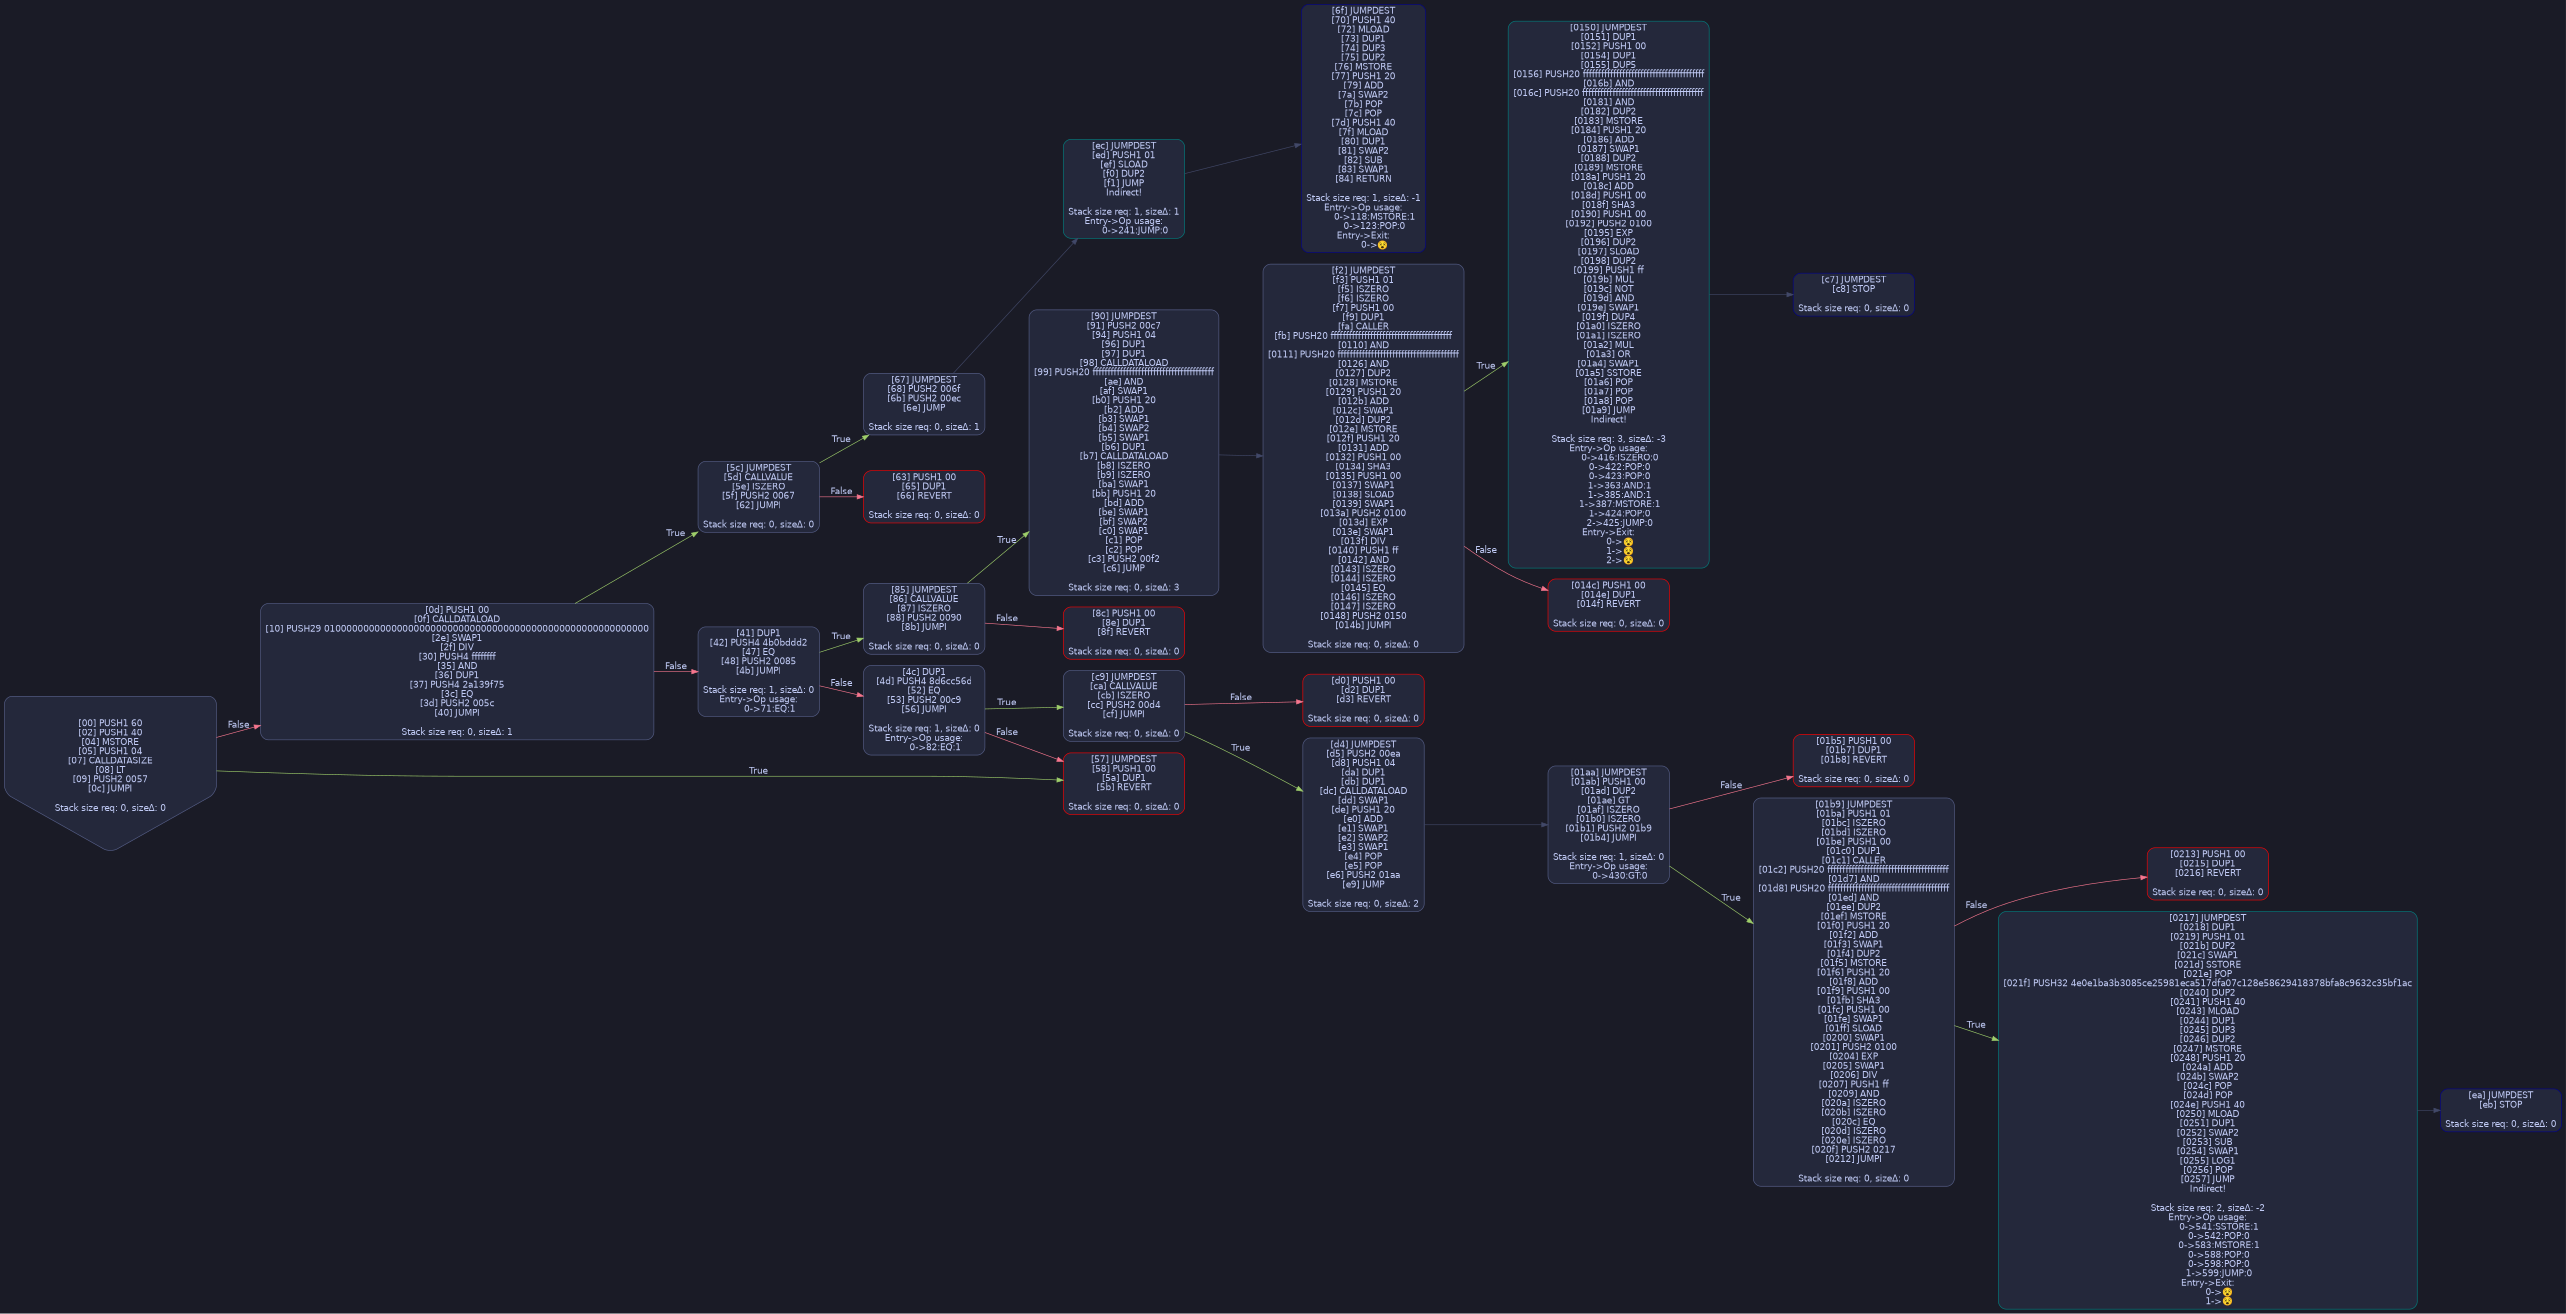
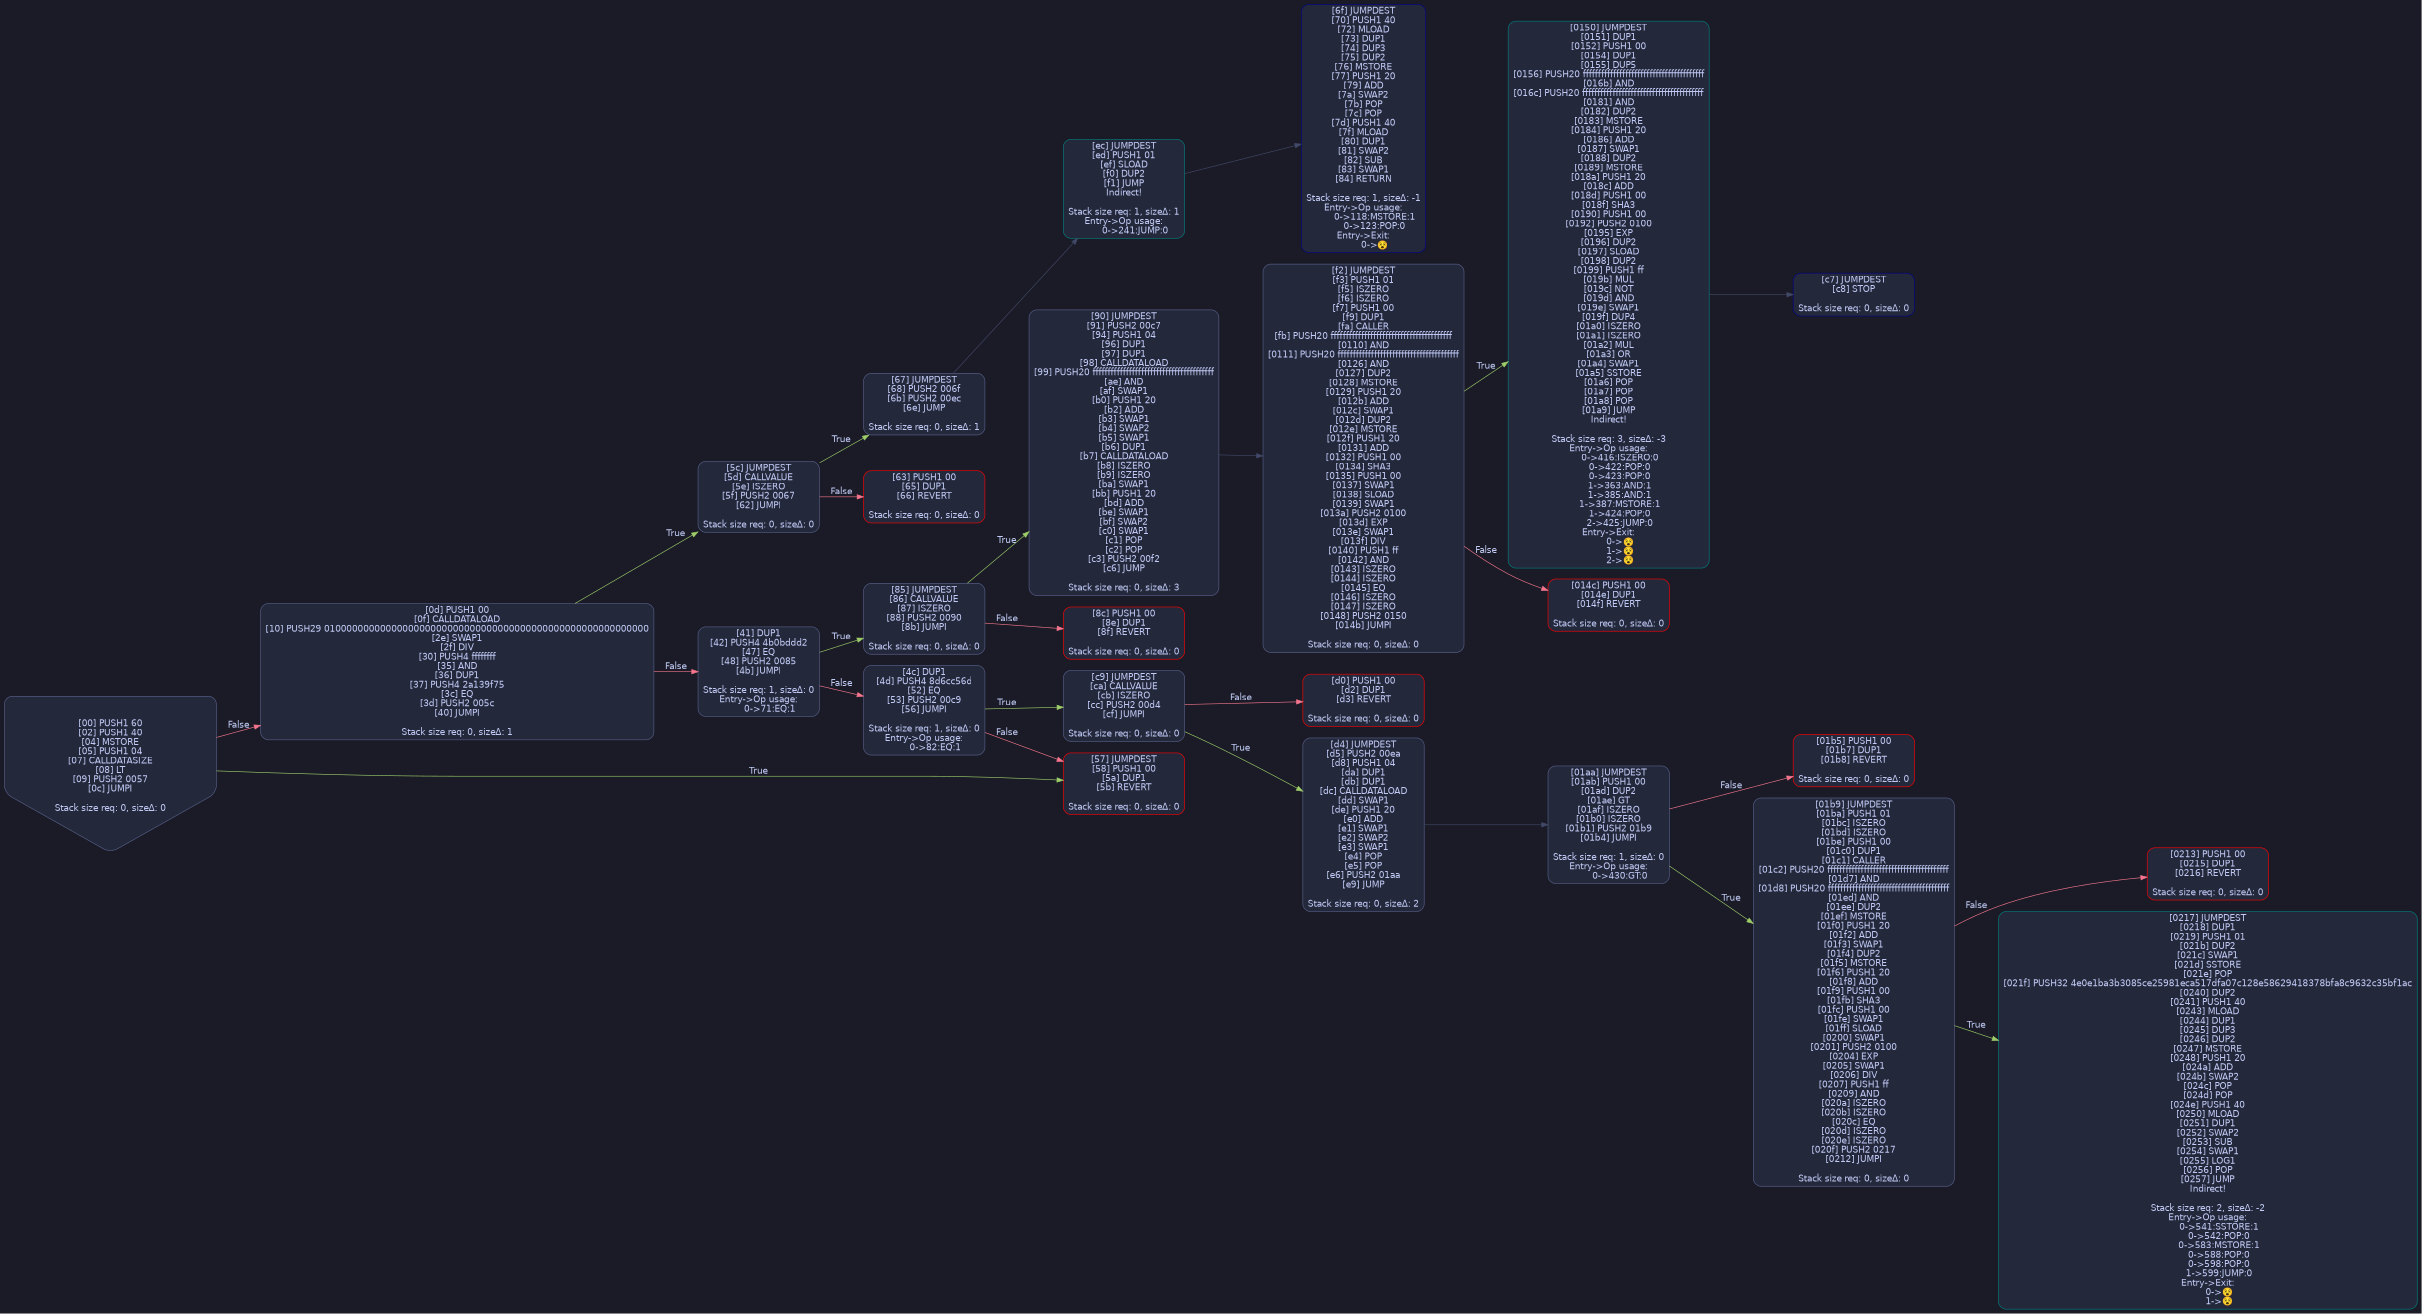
(2501, 1110) -> none
